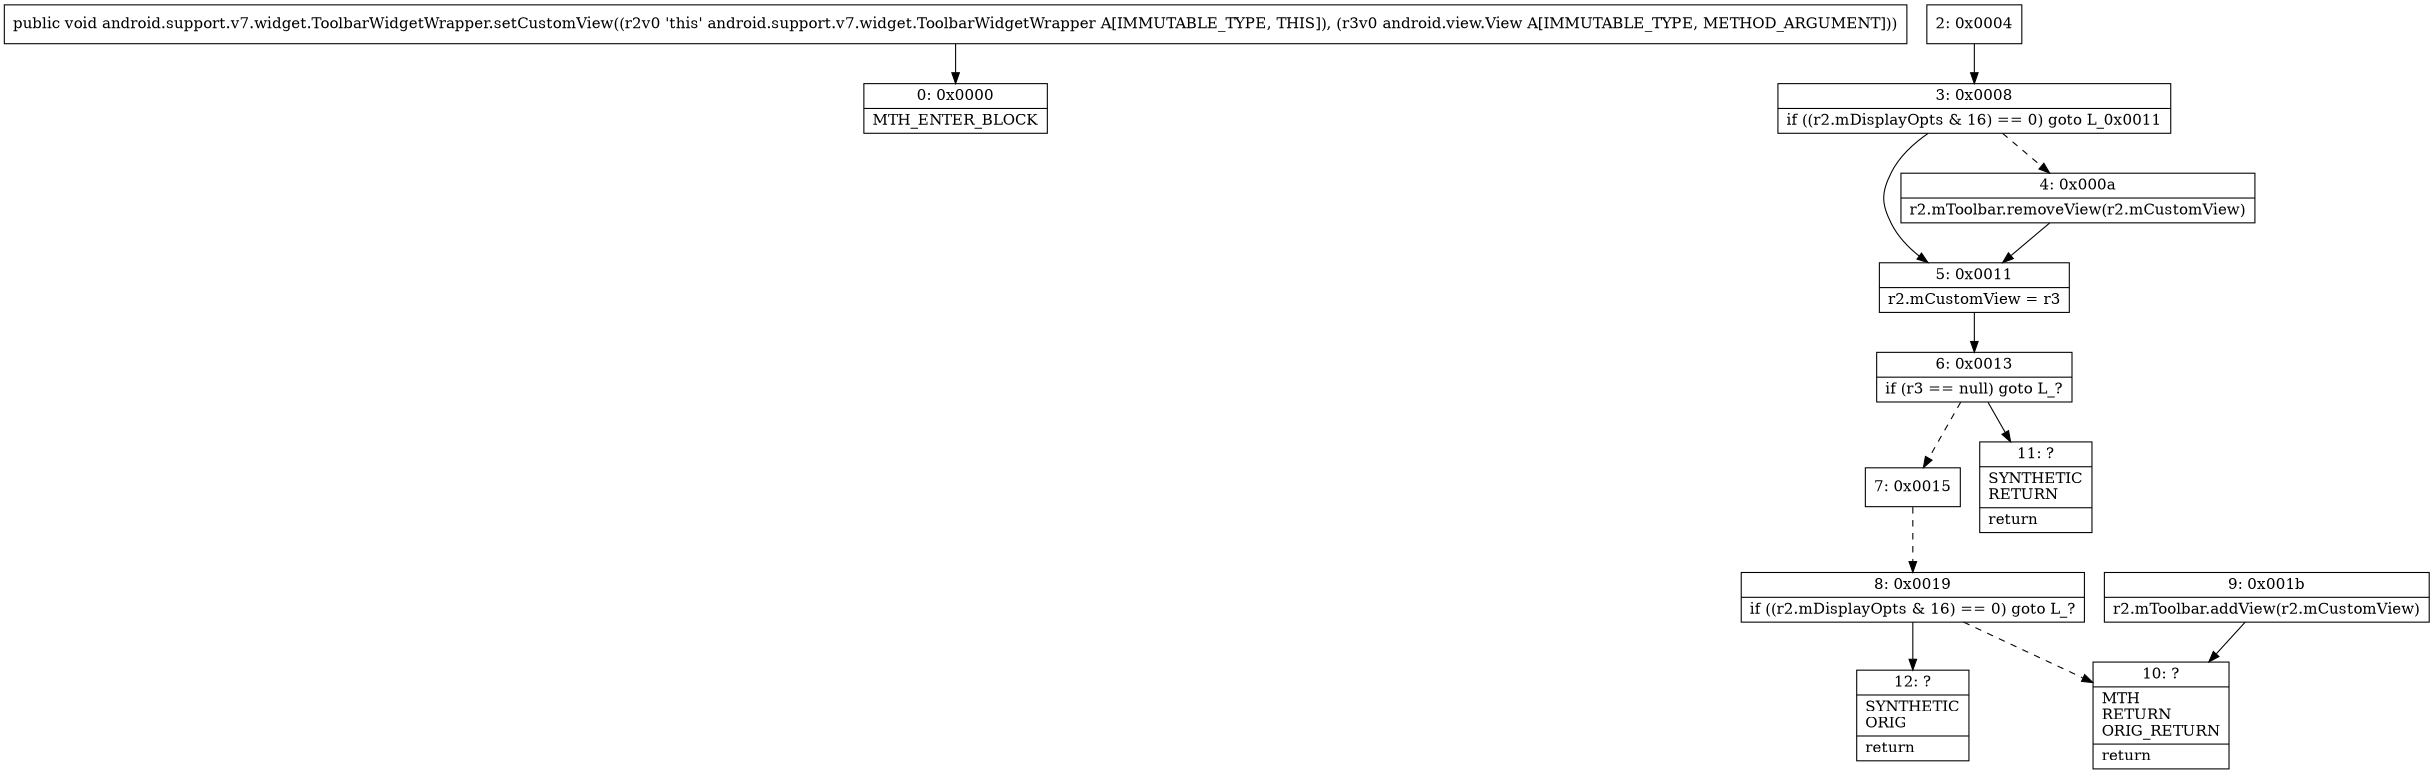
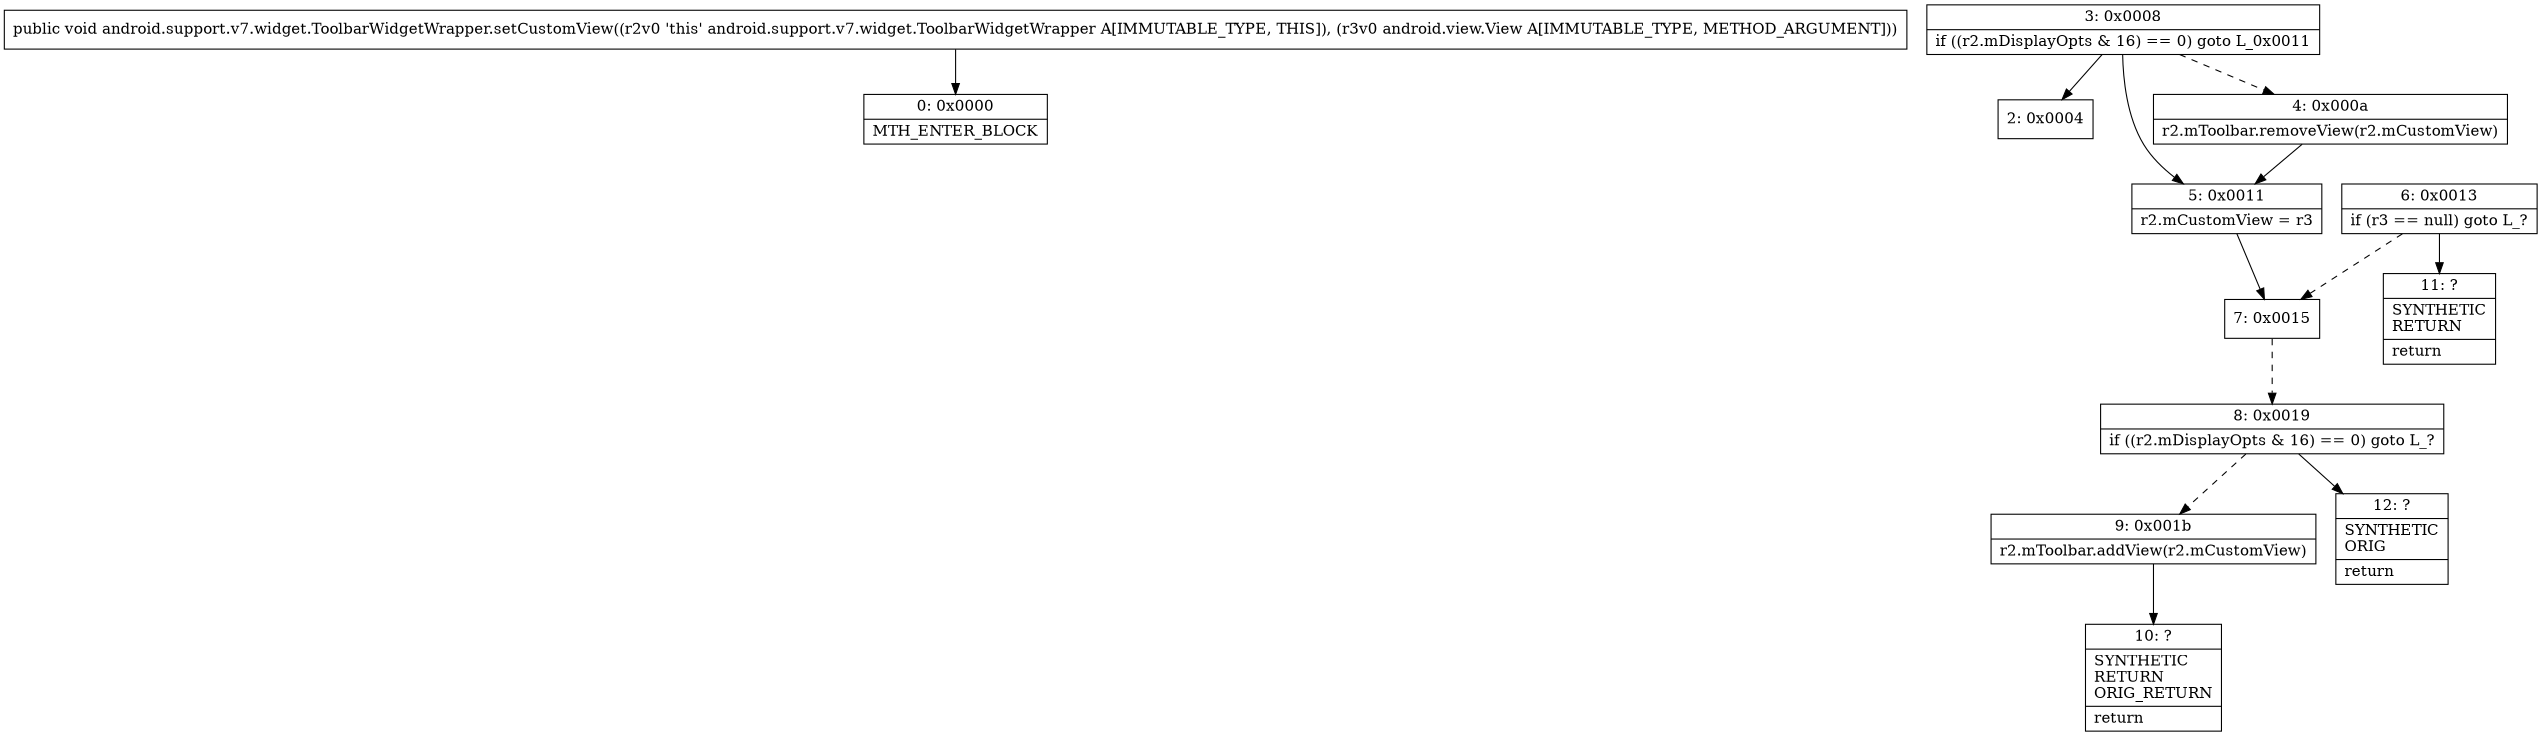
(1974, 58) -> (2086, 73)
(1974, 327) -> (2249, 262)
(2023, 650) -> (2217, 480)
(2121, 699) -> (2142, 661)
